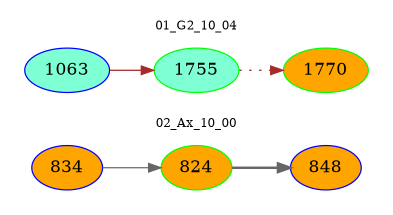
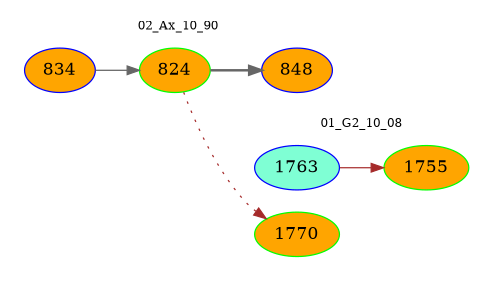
(197, 27) -> (362, 124)
(67, 70) -> (297, 168)
(197, 70) -> (426, 168)
(255, 70) -> (213, 156)
(197, 124) -> (178, 27)
